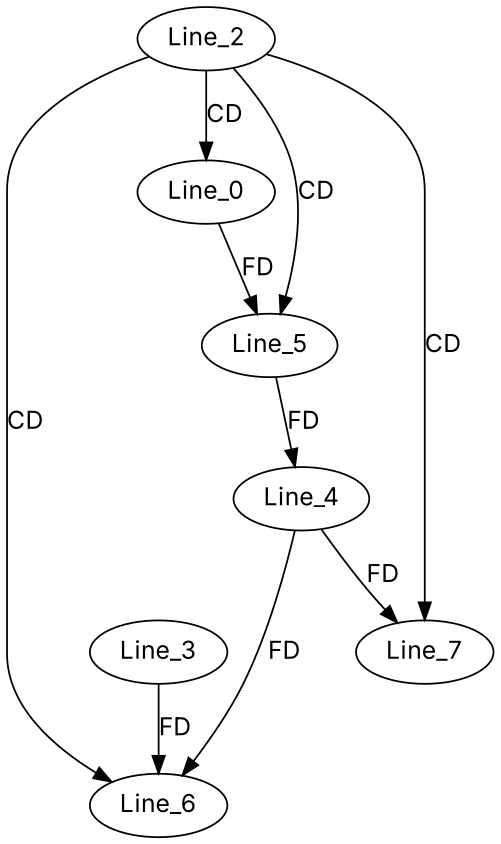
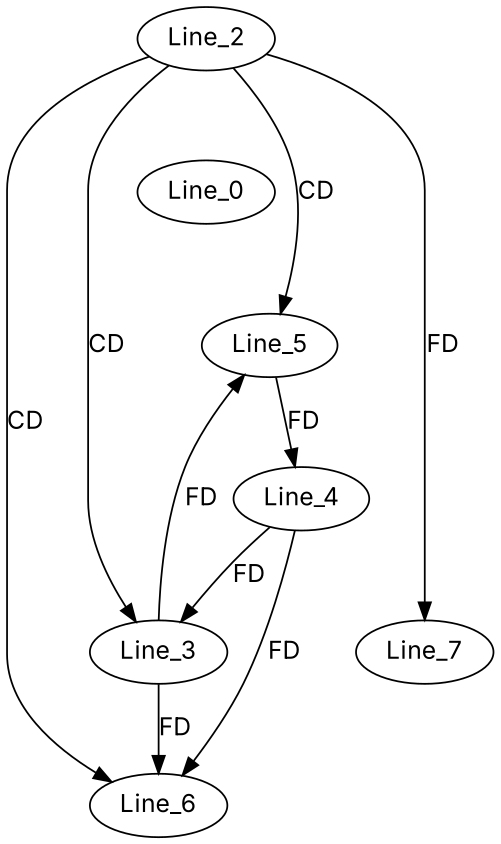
(206, 107) -> (88, 326)
(234, 261) -> (175, 498)
(443, 345) -> (443, 345)
(352, 571) -> (229, 566)
